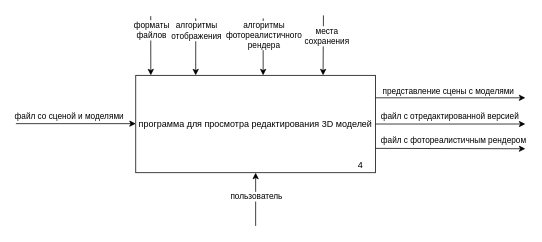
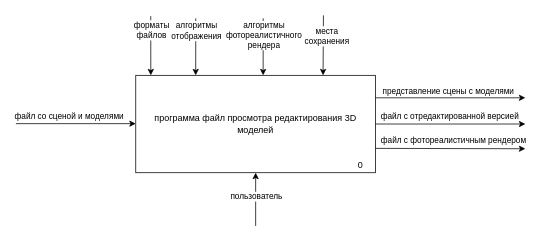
(255, 124) -> (255, 124)
(360, 165) -> (360, 165)
